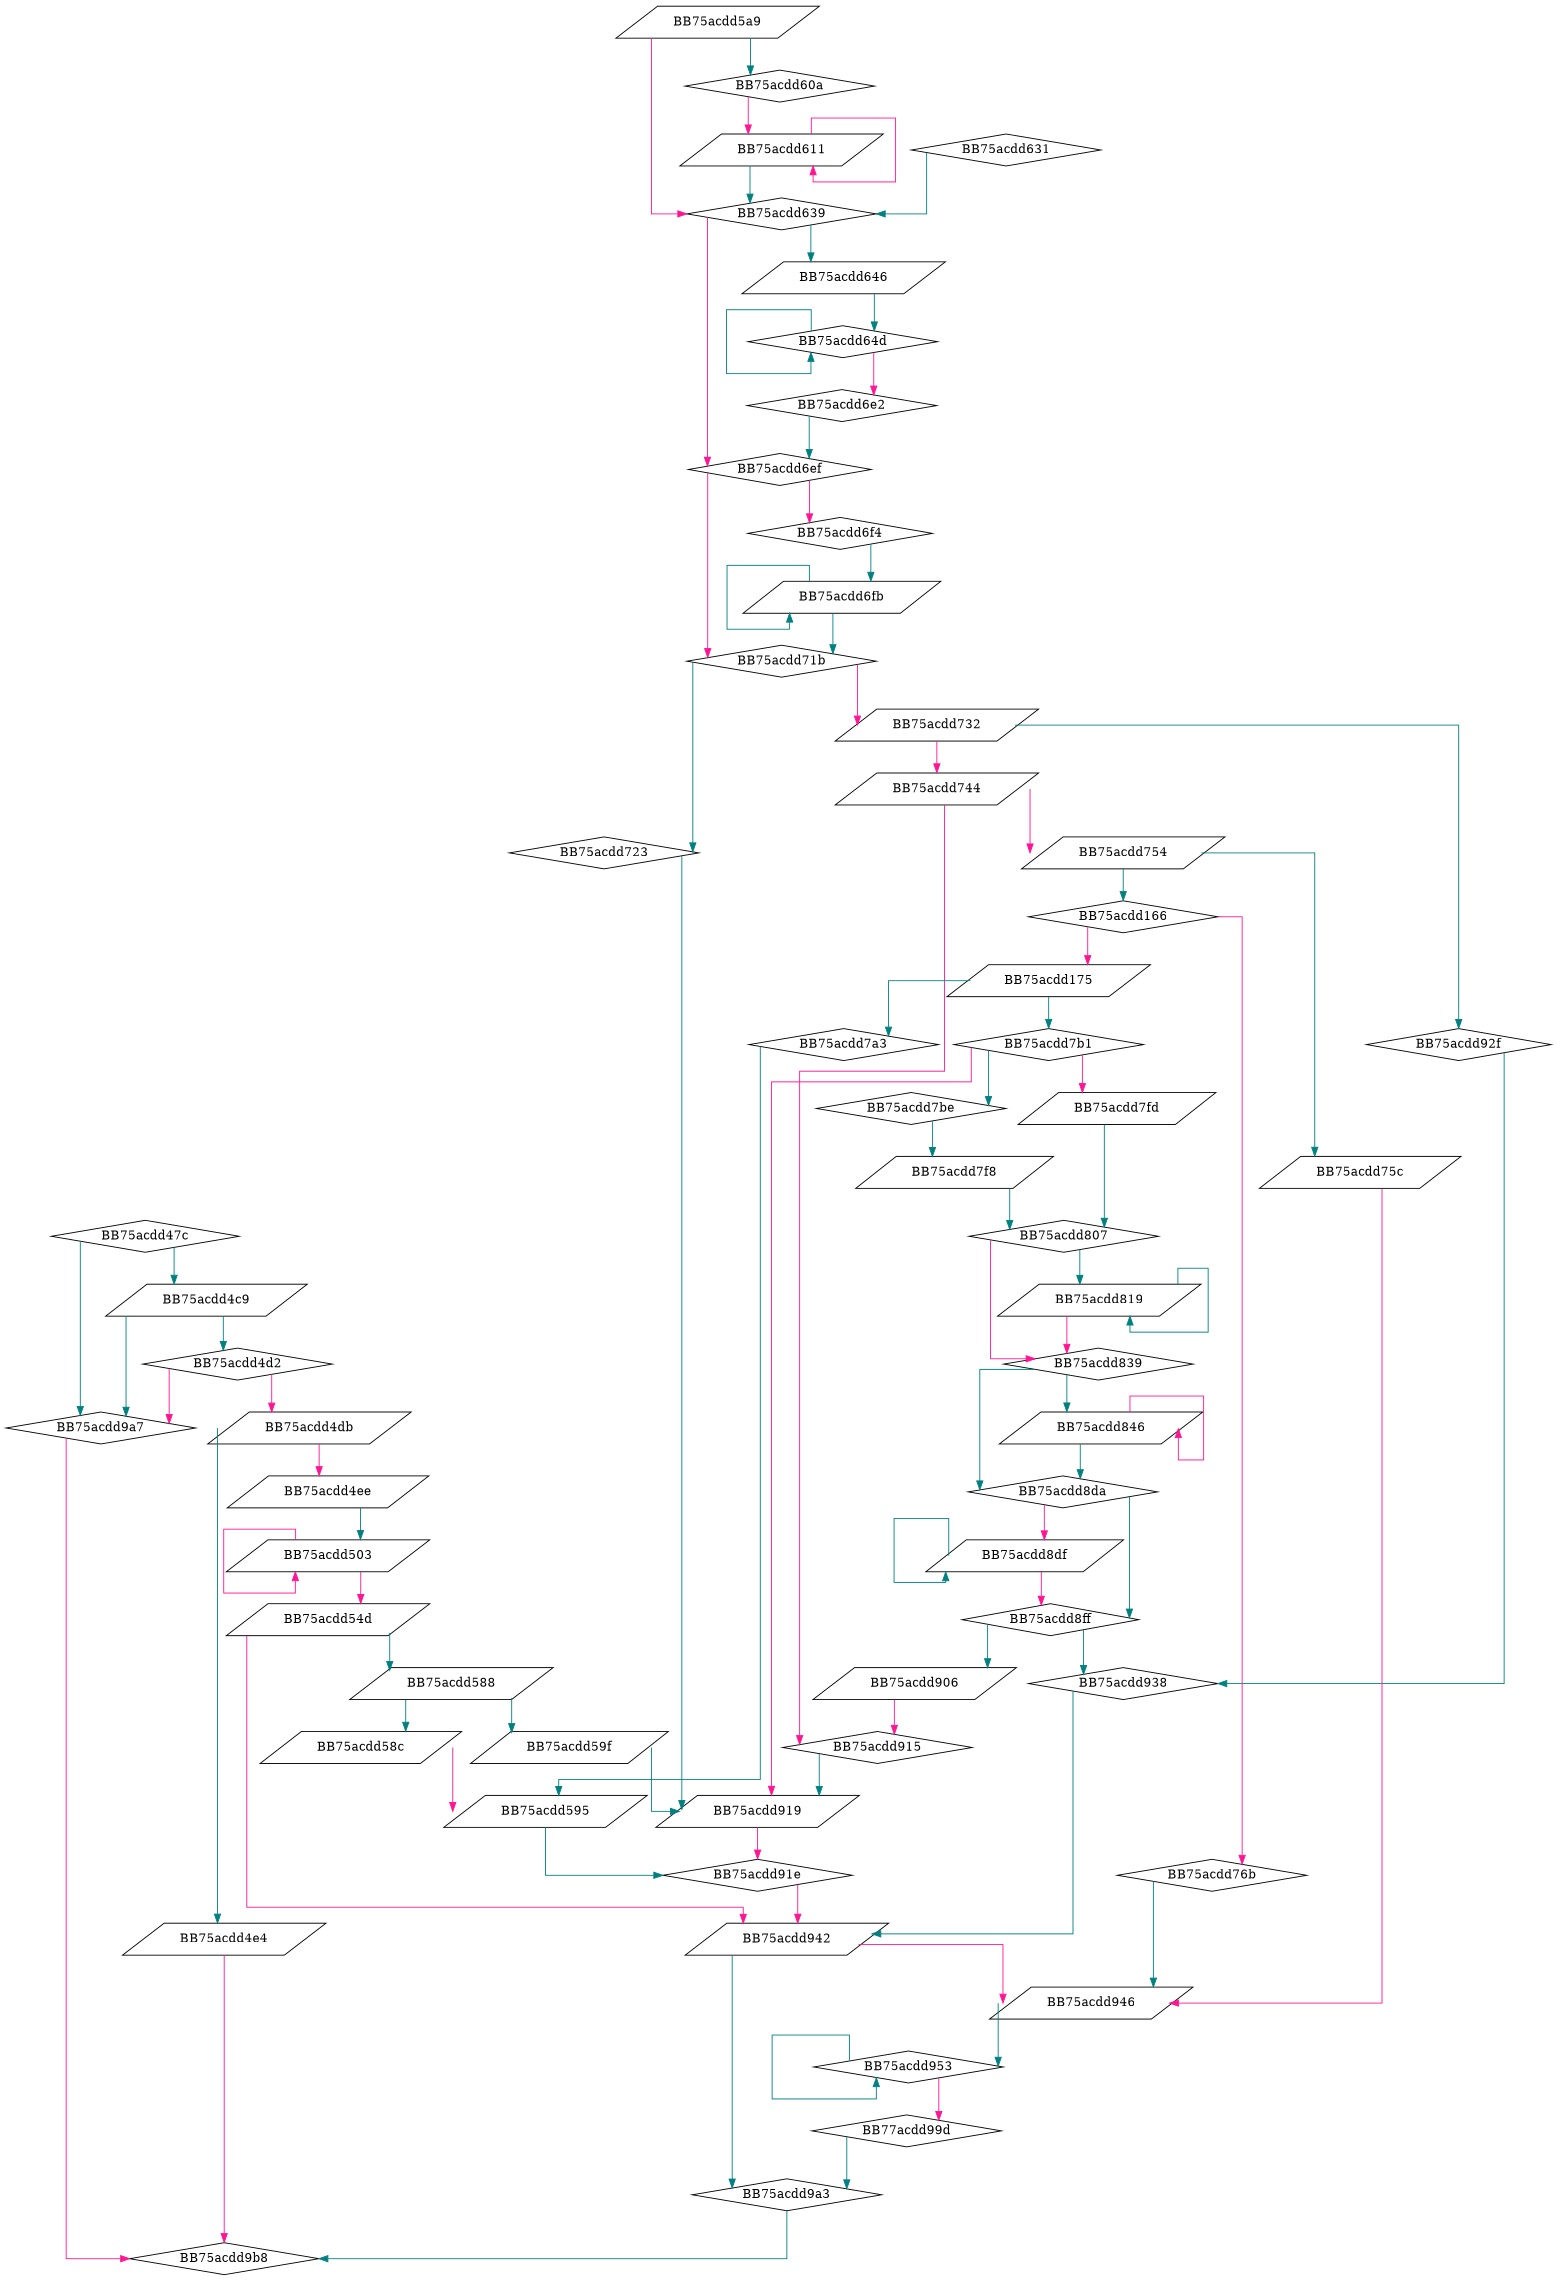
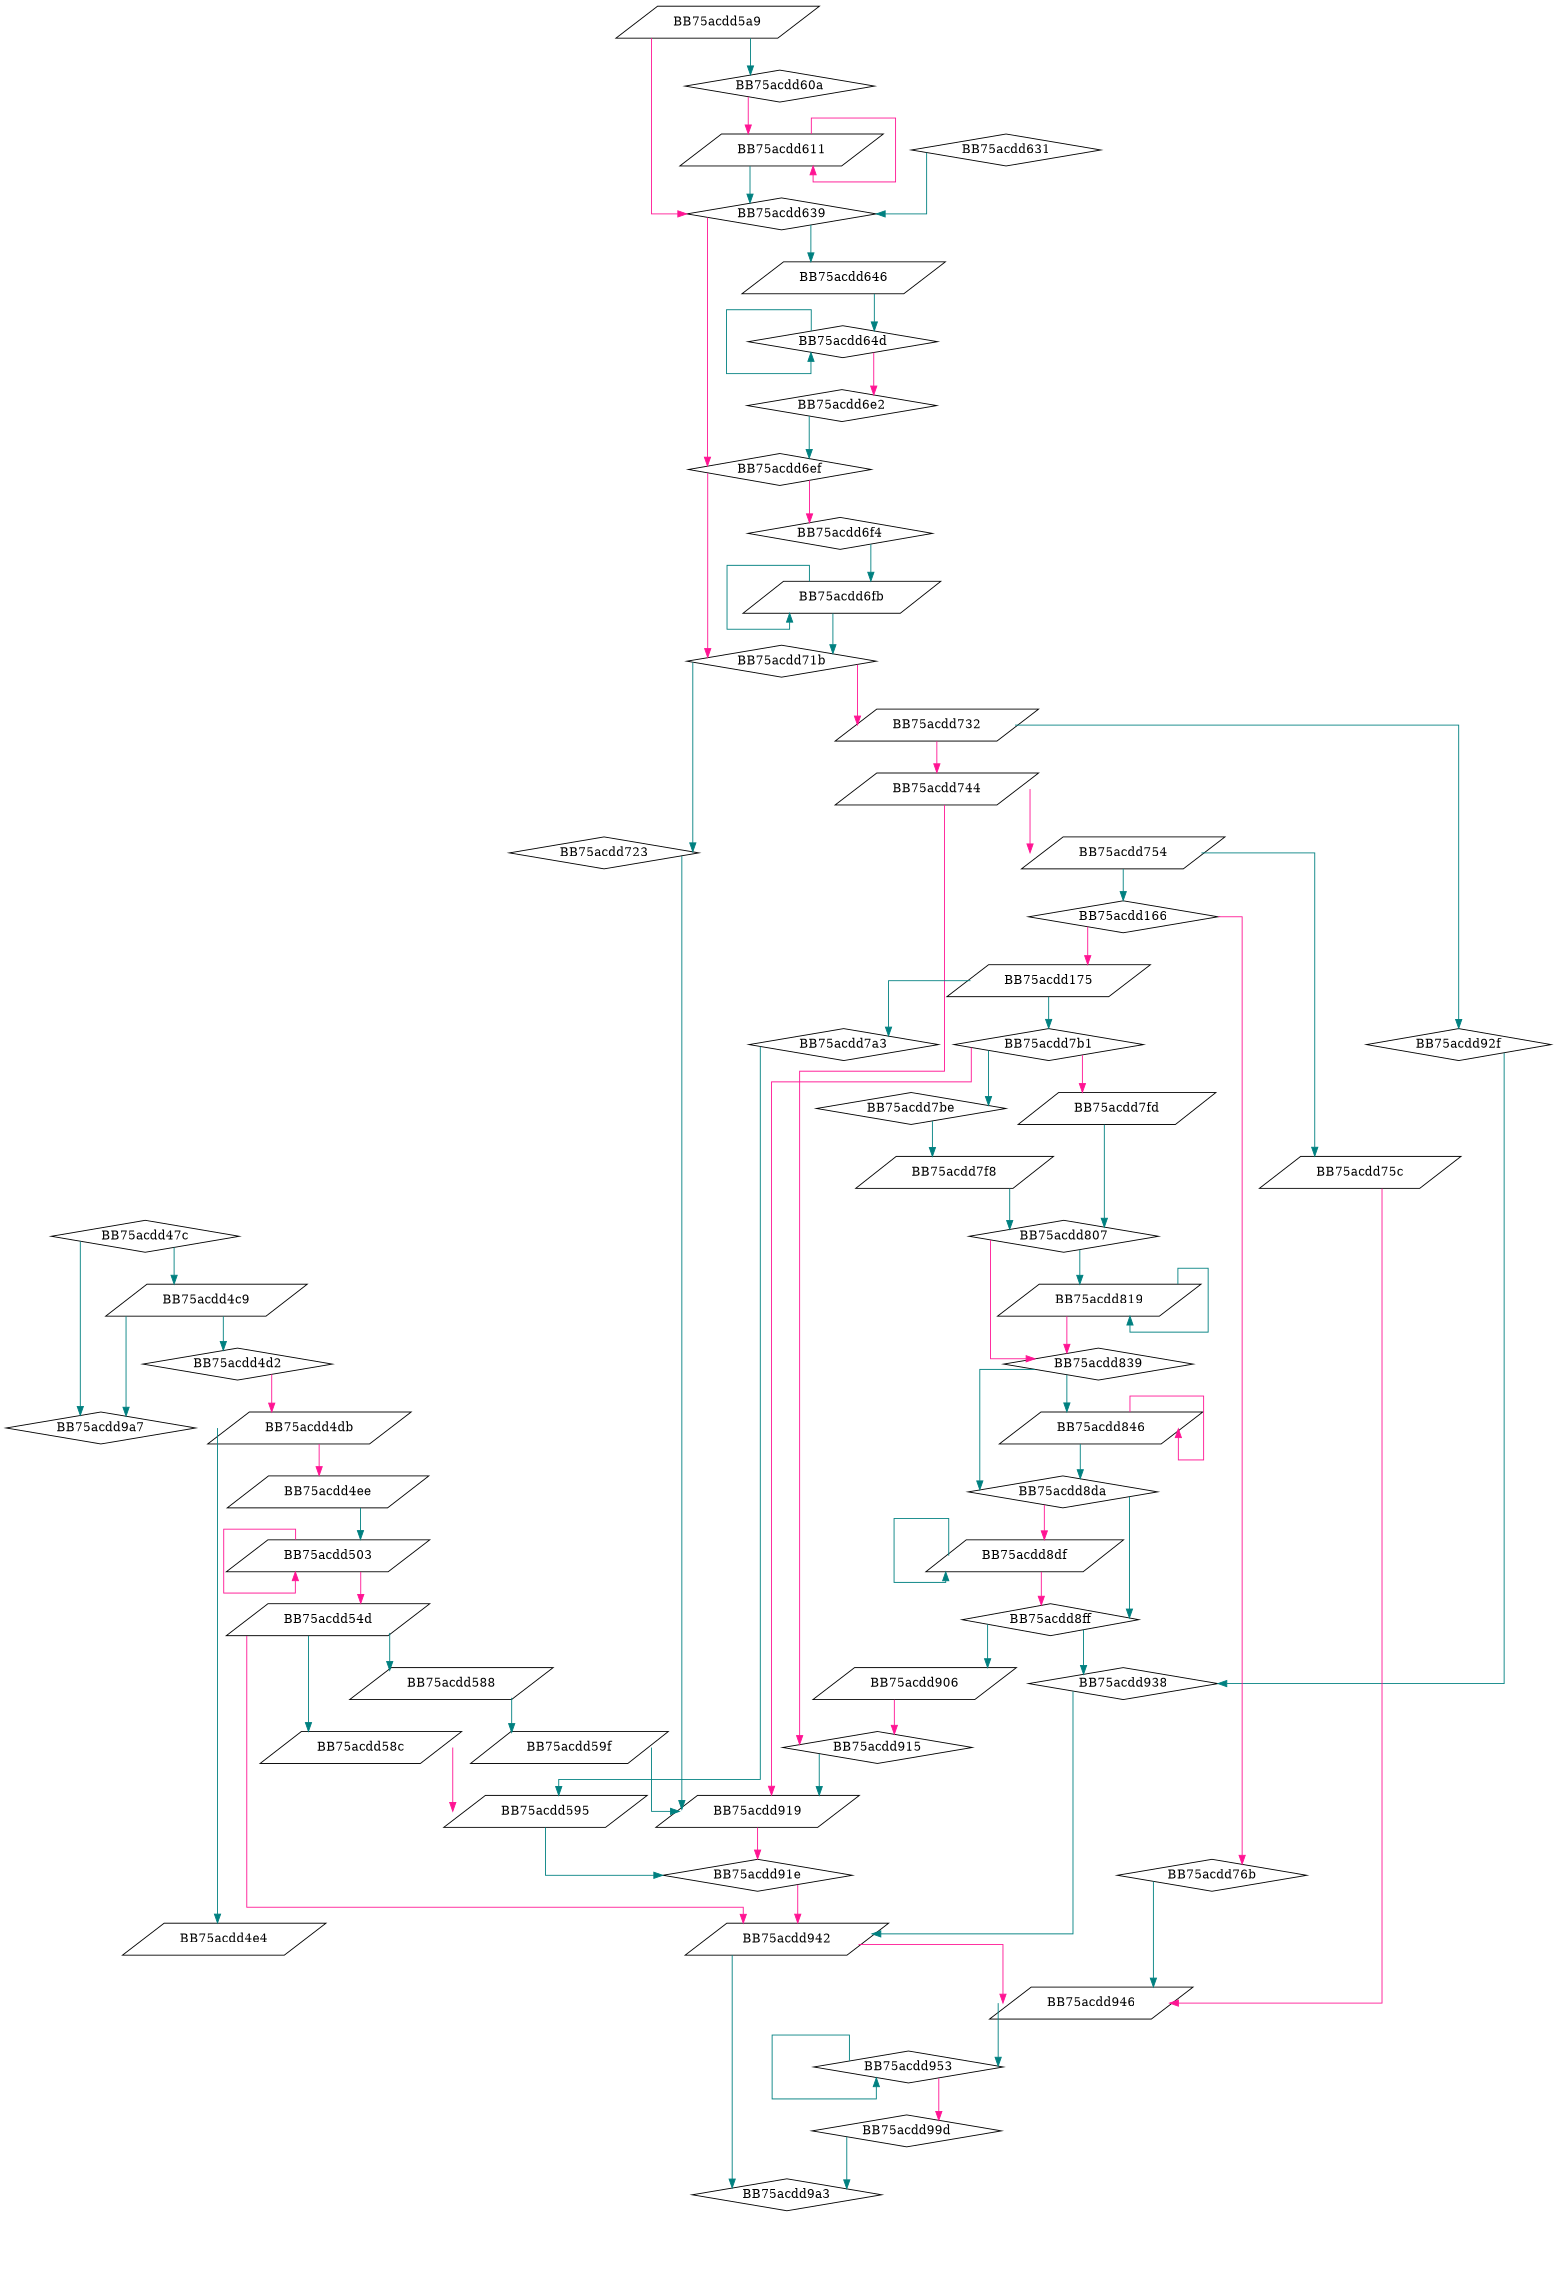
(169, 1392) -> none
(406, 1711) -> (308, 1679)
(907, 2131) -> (907, 2131)
(224, 2259) -> none
